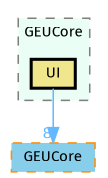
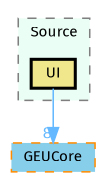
(54, 33) -> (54, 33)
